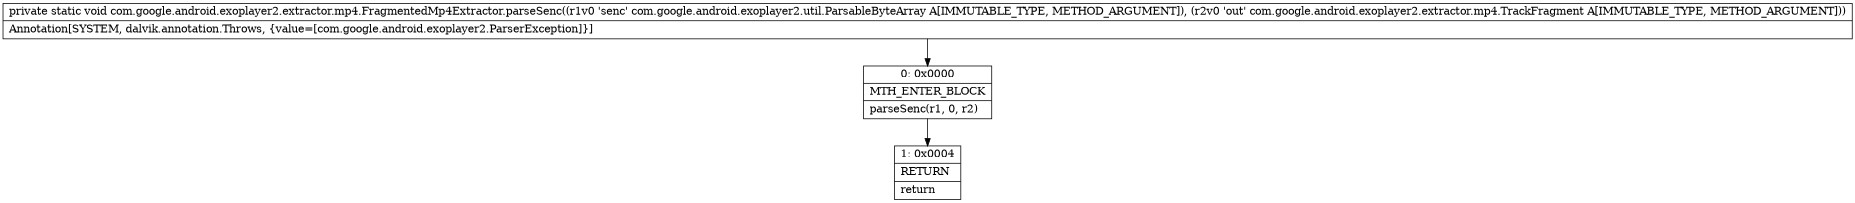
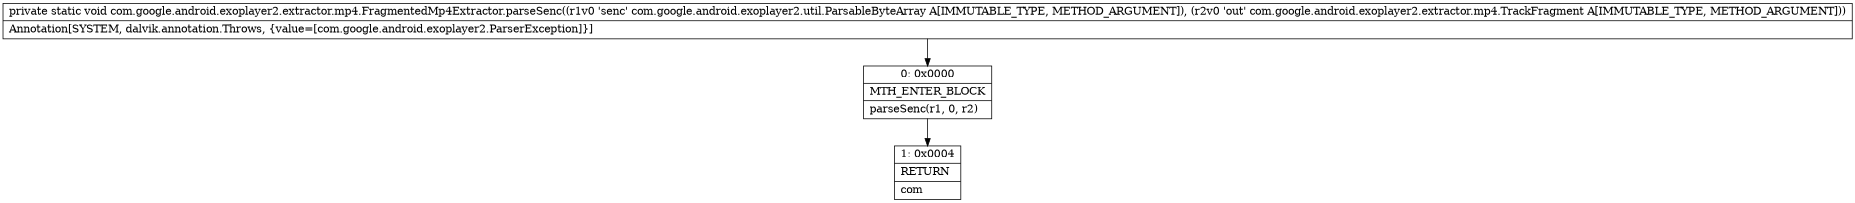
(918, 190) -> (912, 190)
